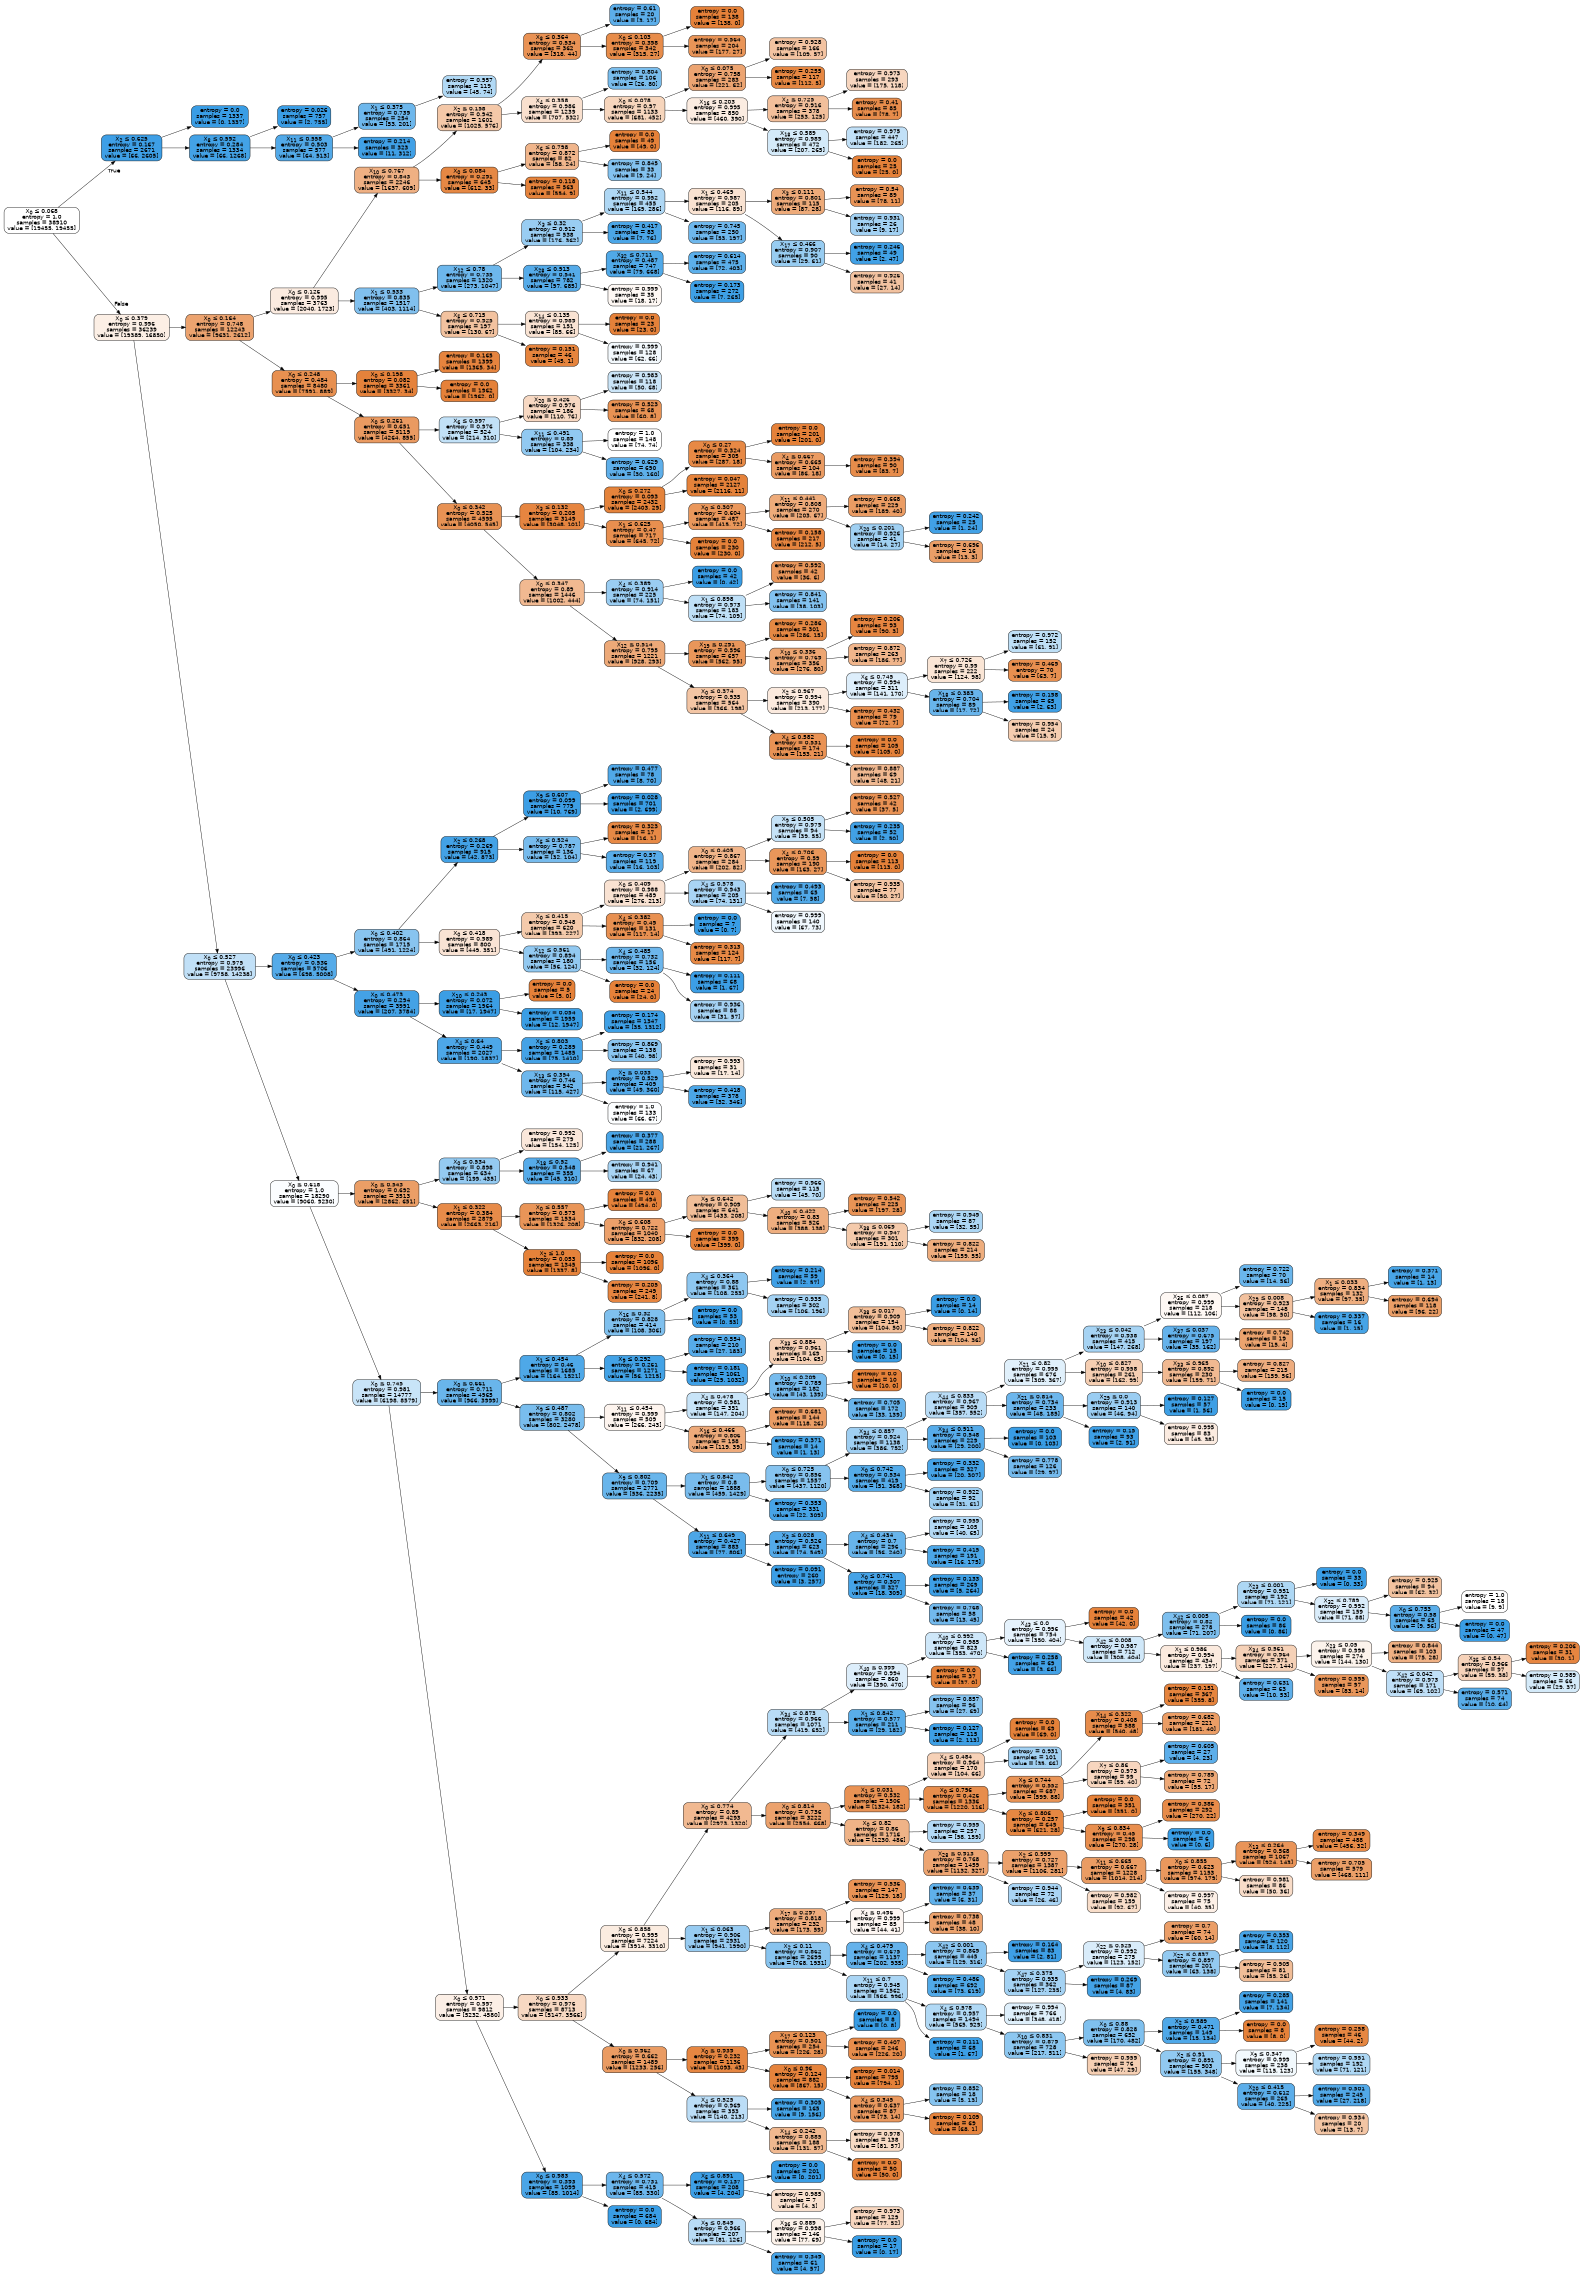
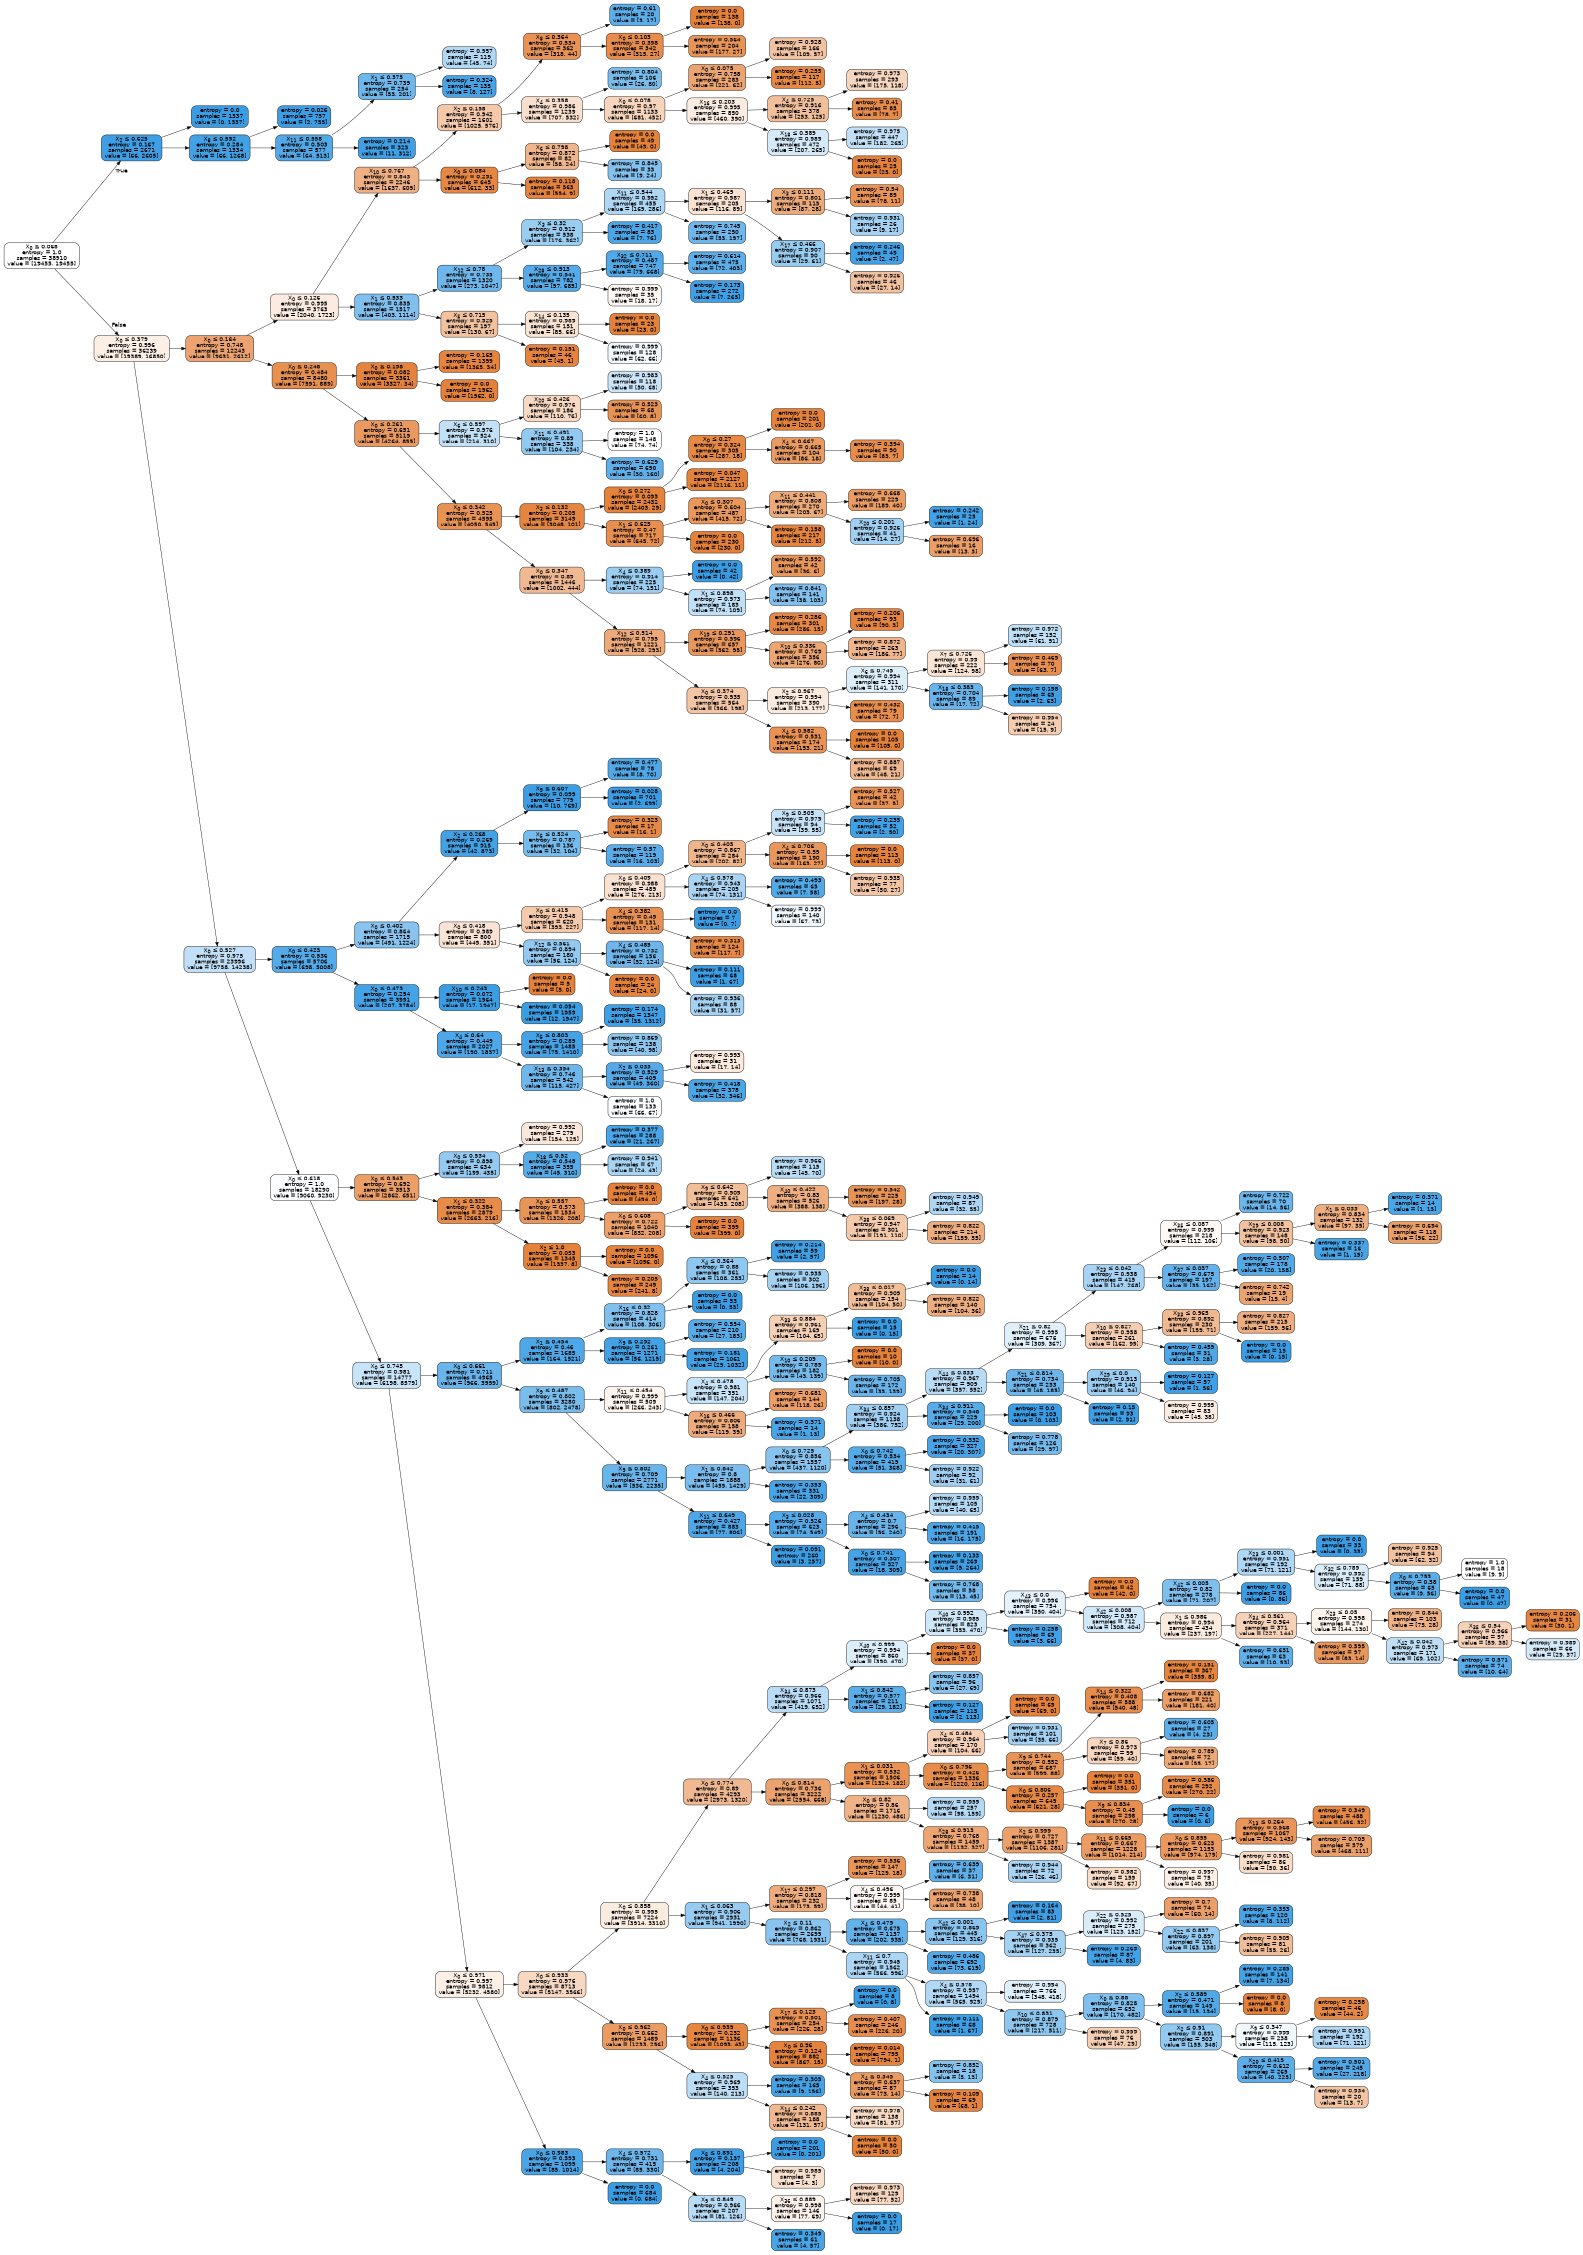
none -> (469, 86)
(877, 282) -> (877, 282)
(1035, 670) -> (1035, 664)
none -> (1266, 1265)
none -> (1191, 1354)
